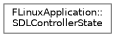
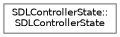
(58, 19) -> (60, 19)
